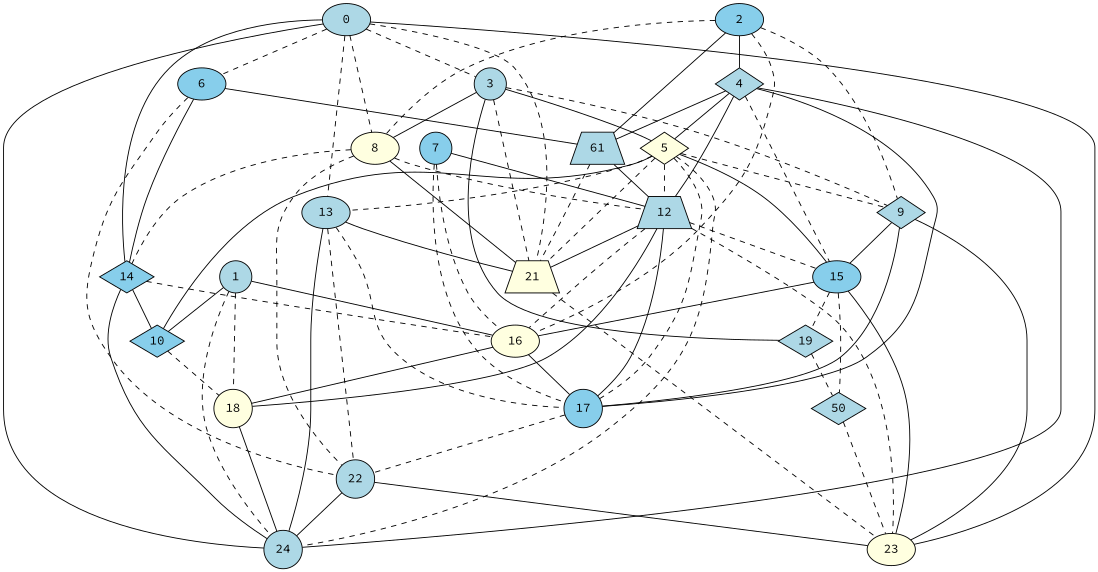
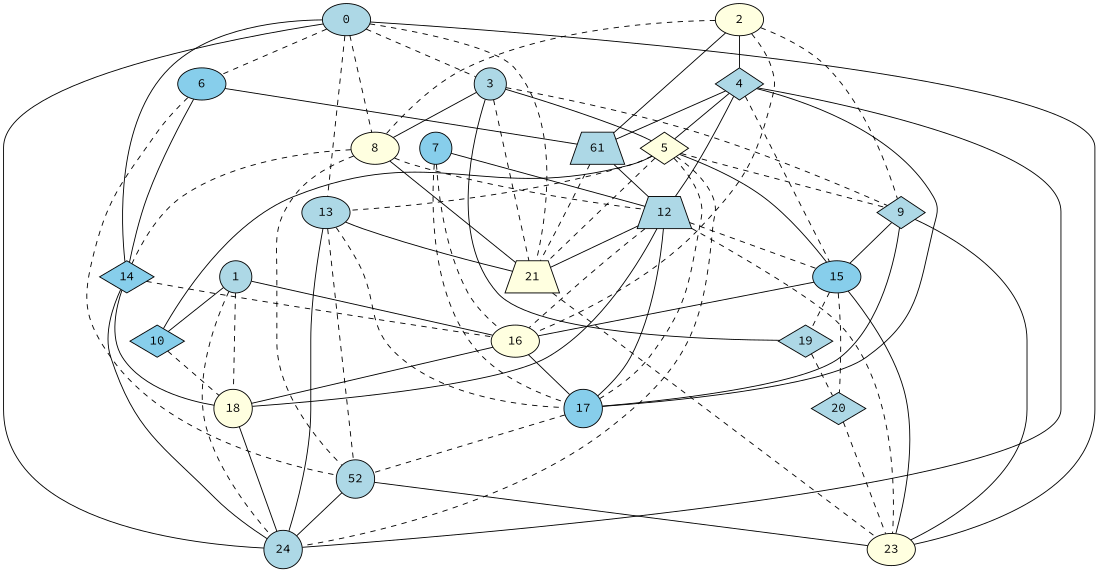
(739, 20) -> (739, 20)
(664, 180) -> none
(142, 309) -> (135, 371)
(839, 409) -> (839, 409)
(355, 479) -> (355, 479)
